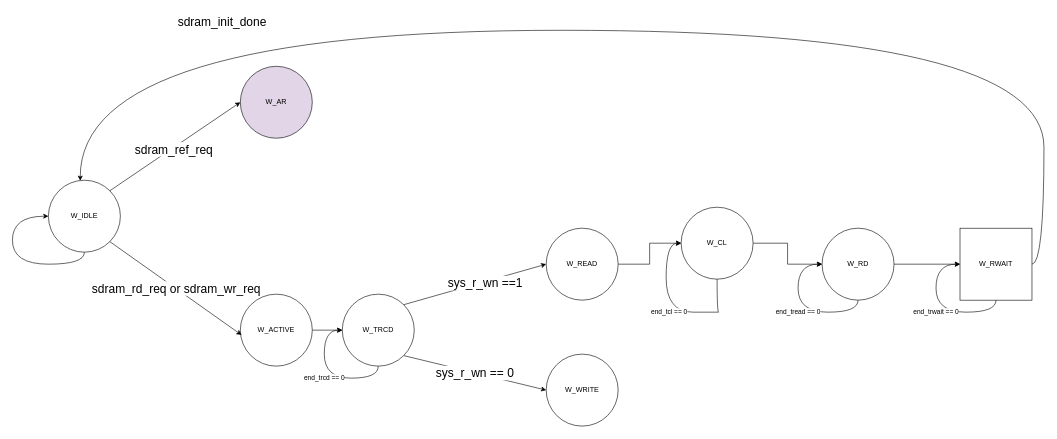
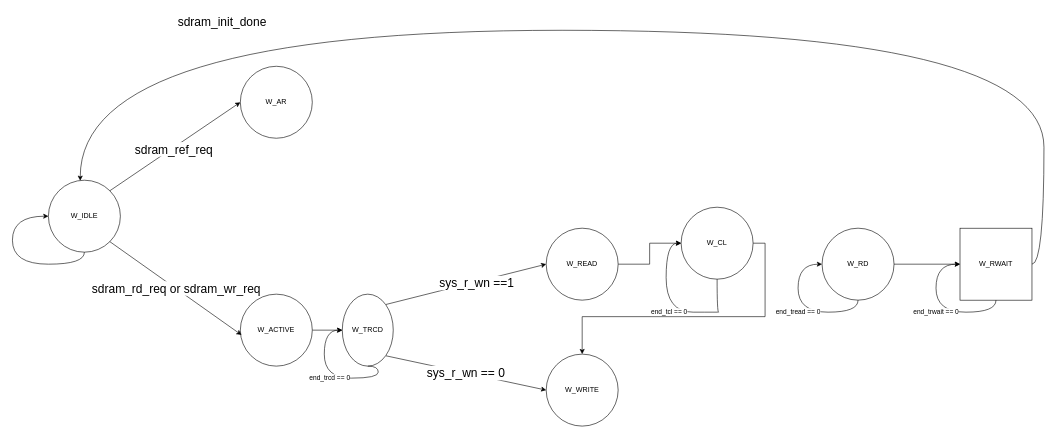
(276, 102) -> (276, 102)
(788, 252) -> (727, 317)
(378, 330) -> (368, 330)
